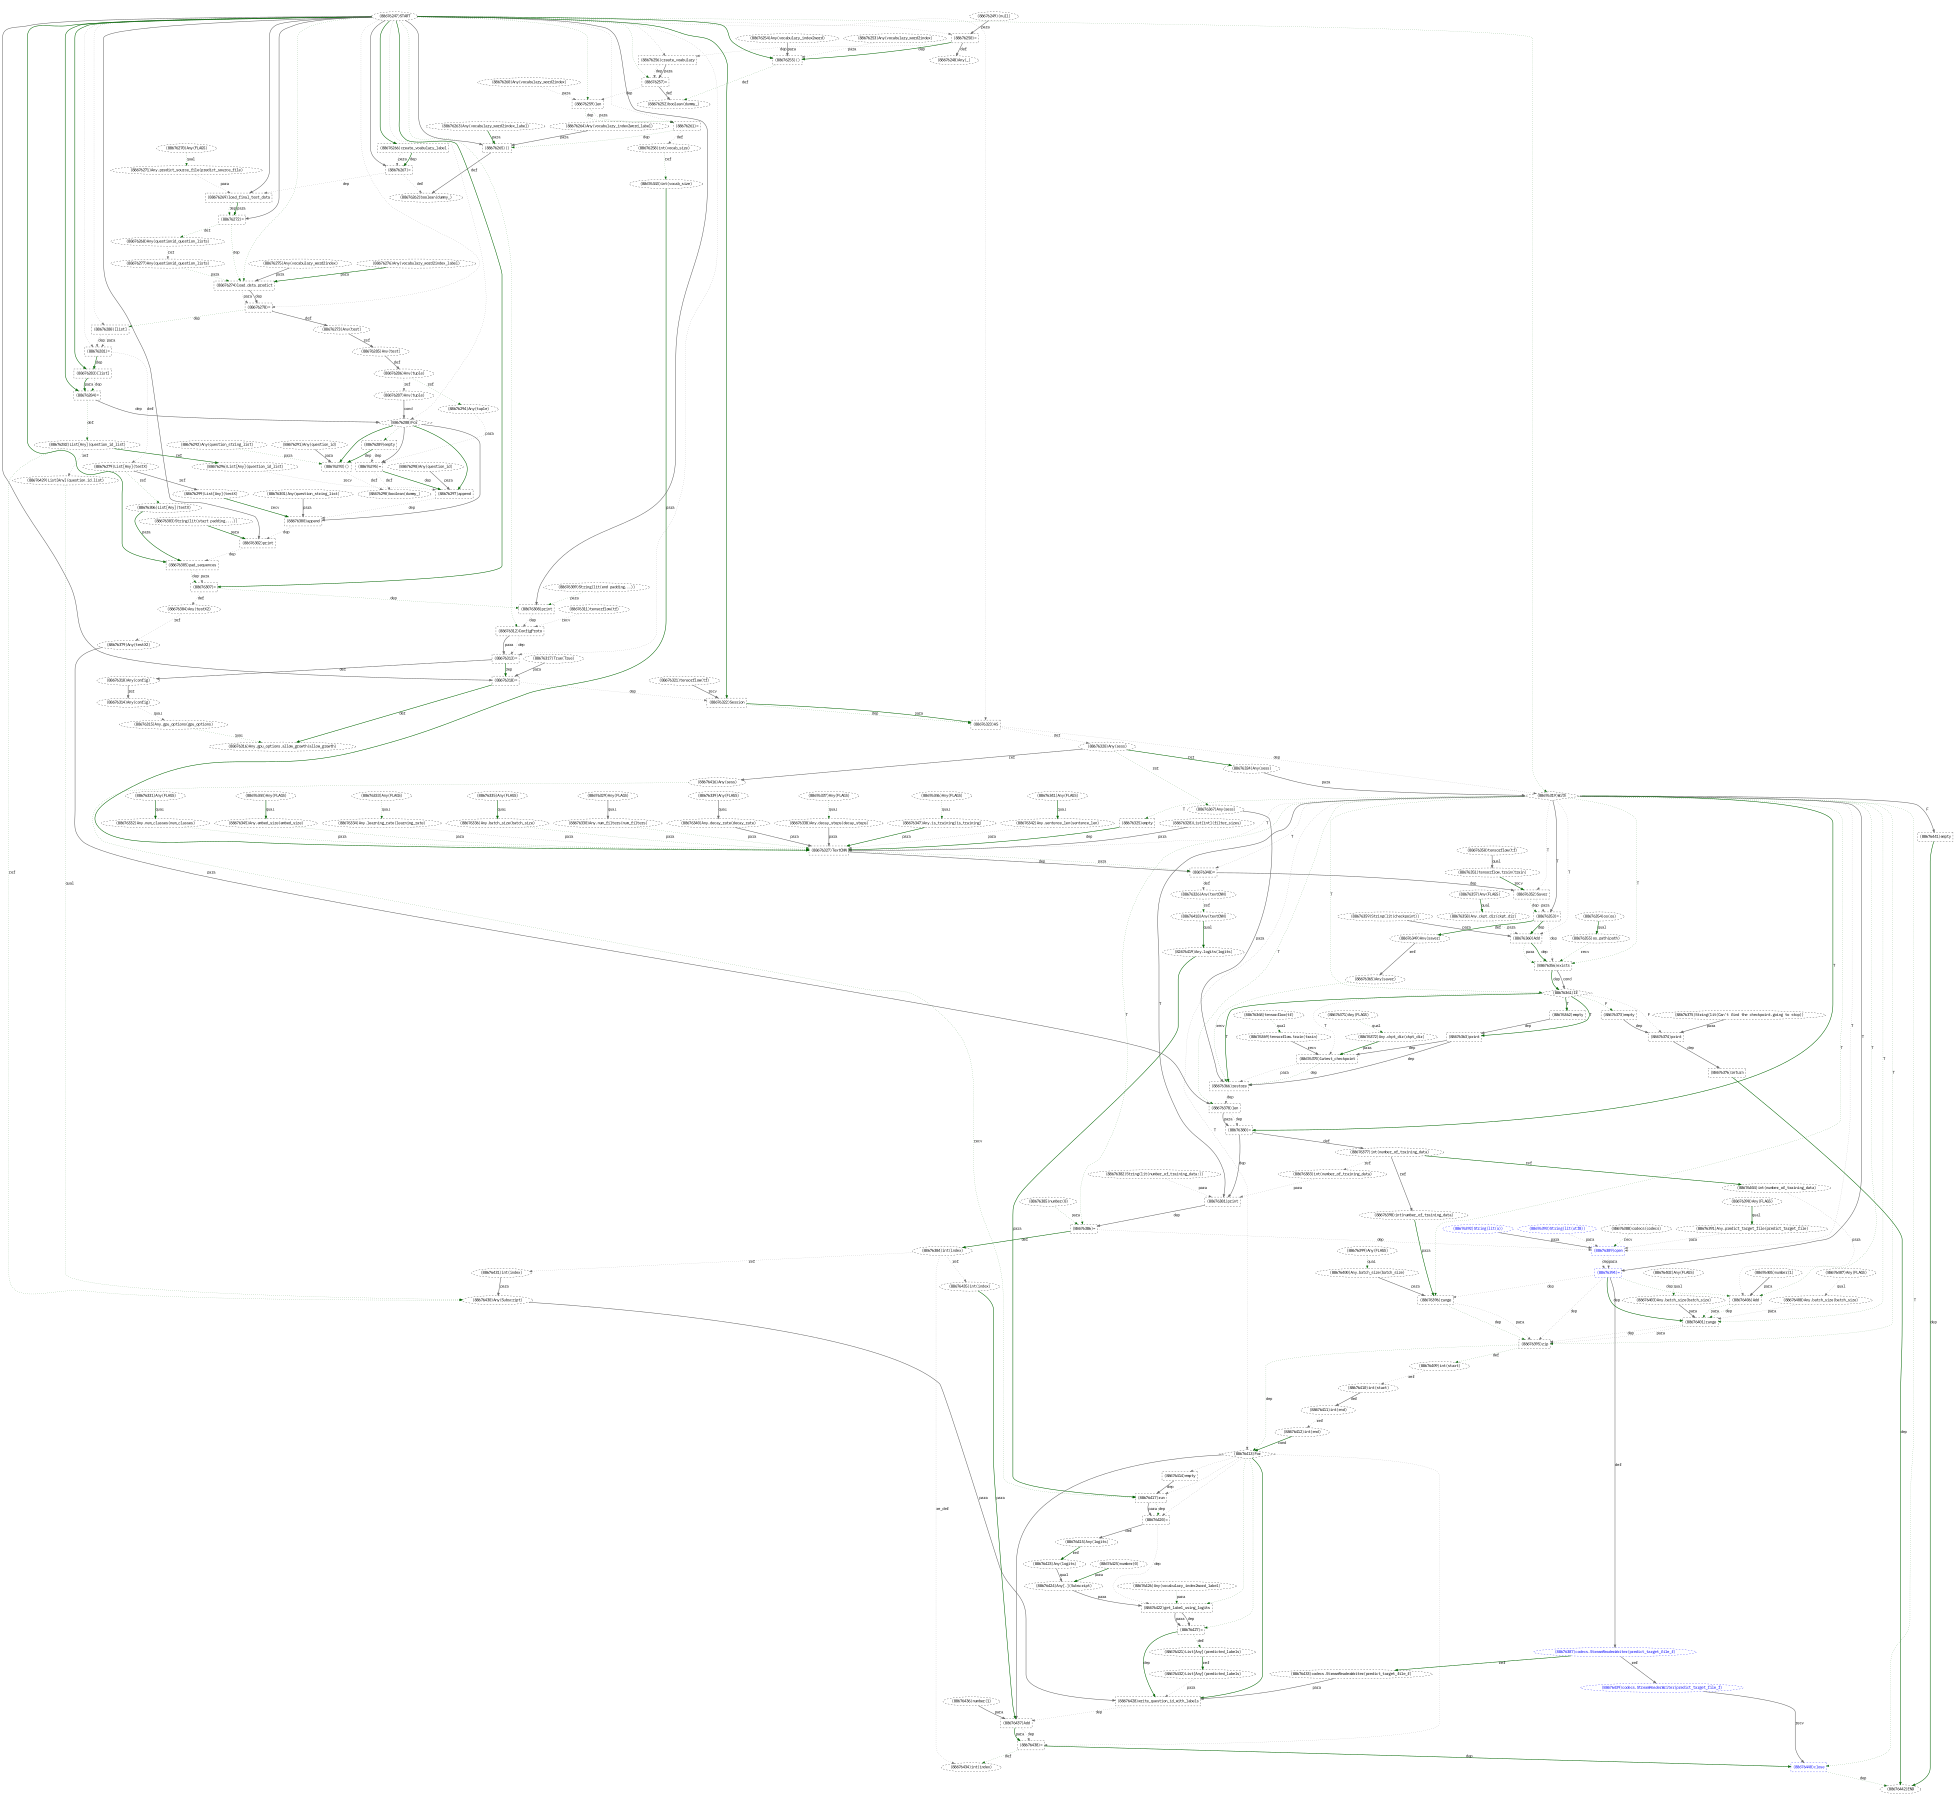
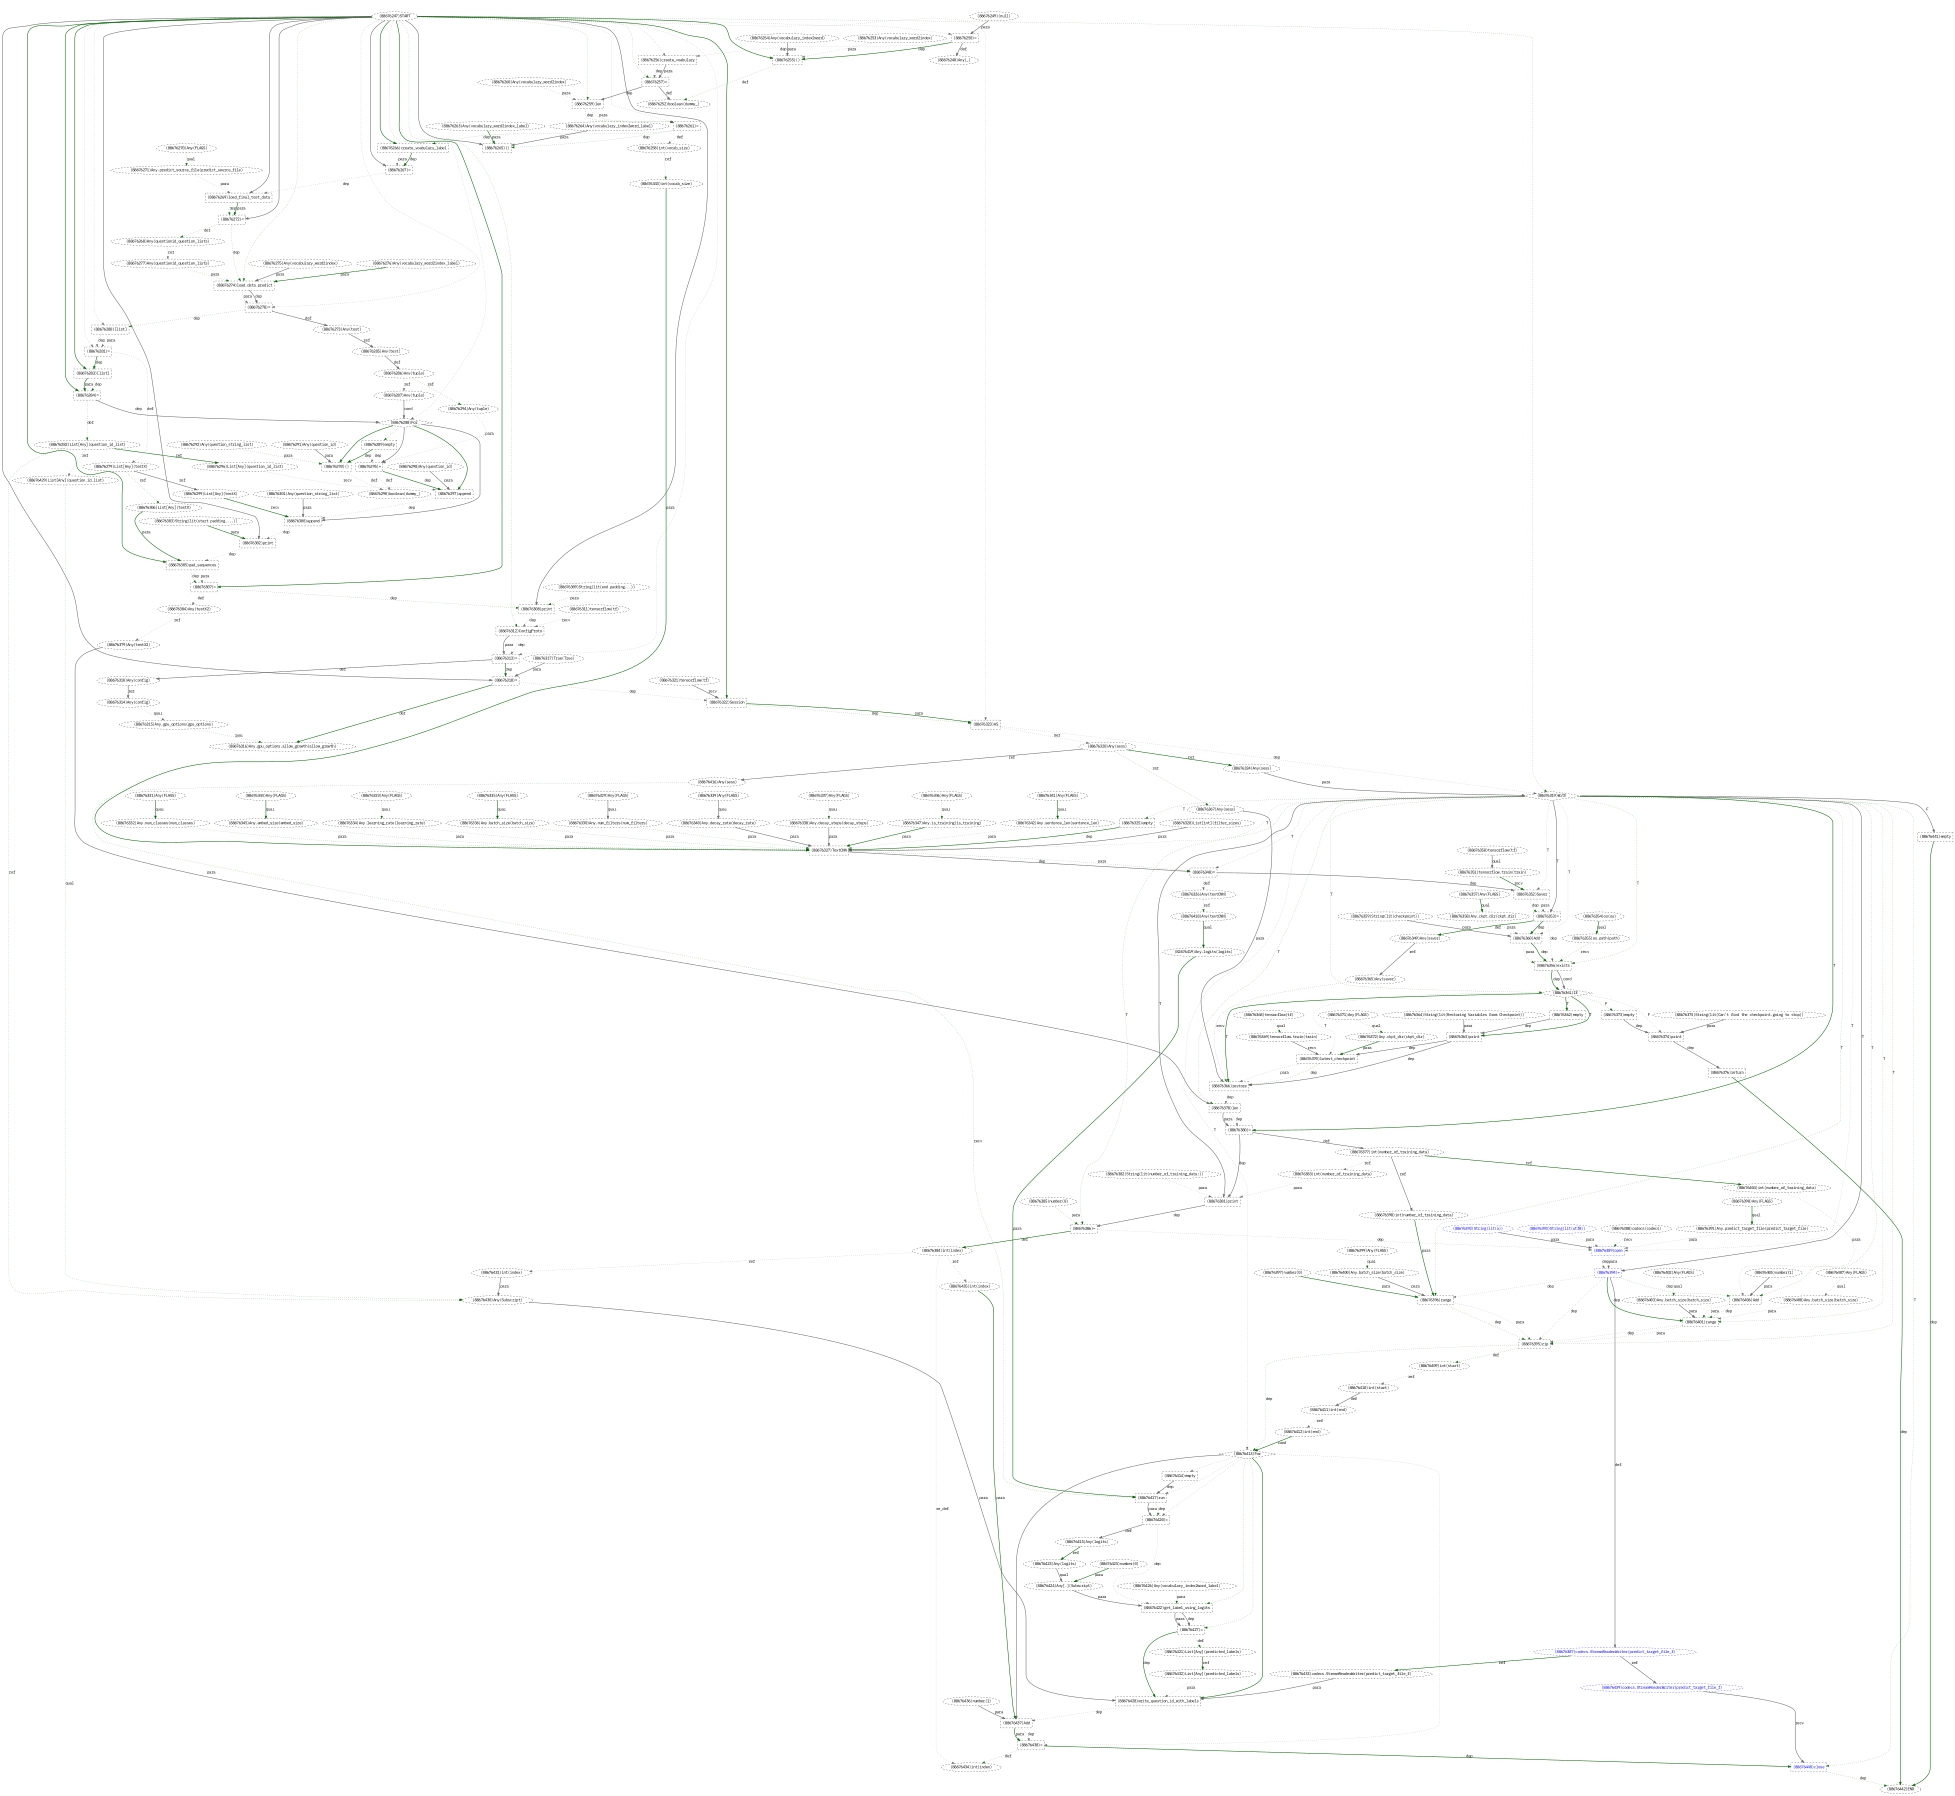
(623, 93) -> (623, 93)
none -> (554, 134)
(426, 198) -> none
none -> (1464, 1015)
none -> (1283, 1273)
